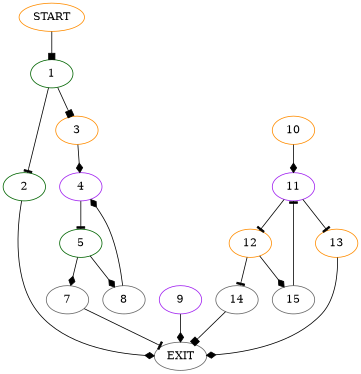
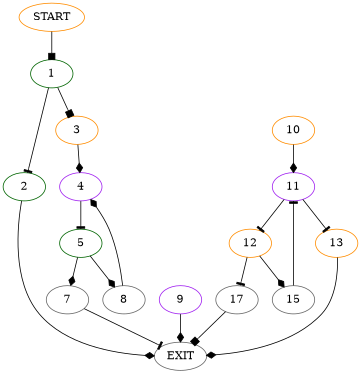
(237, 300) -> (237, 300)
